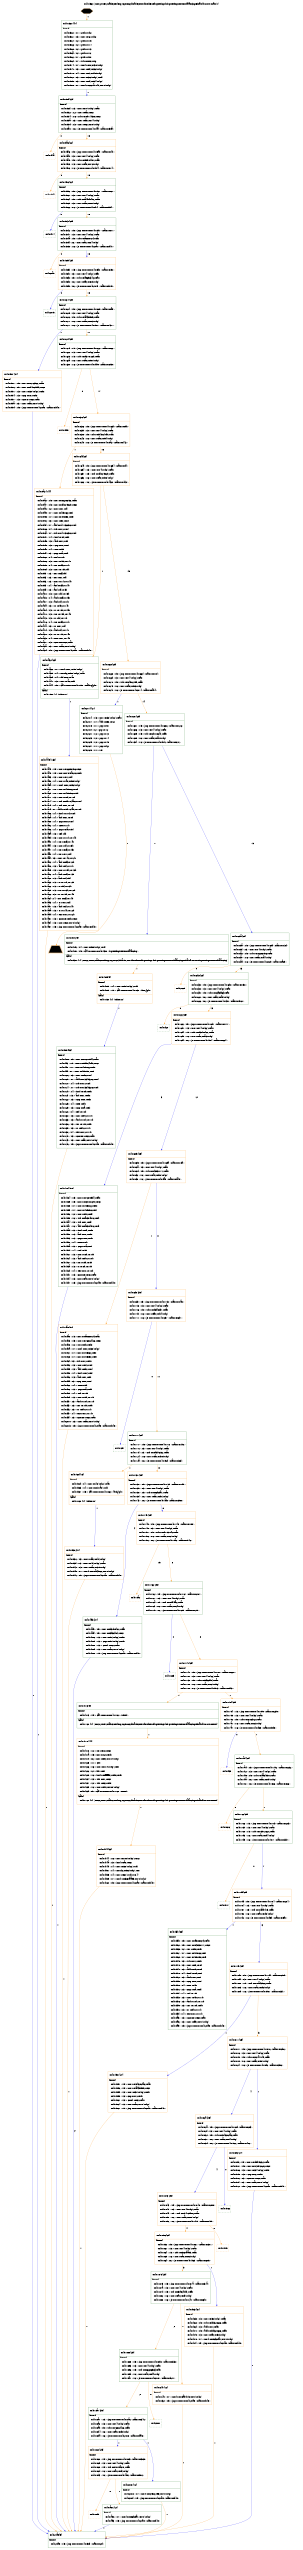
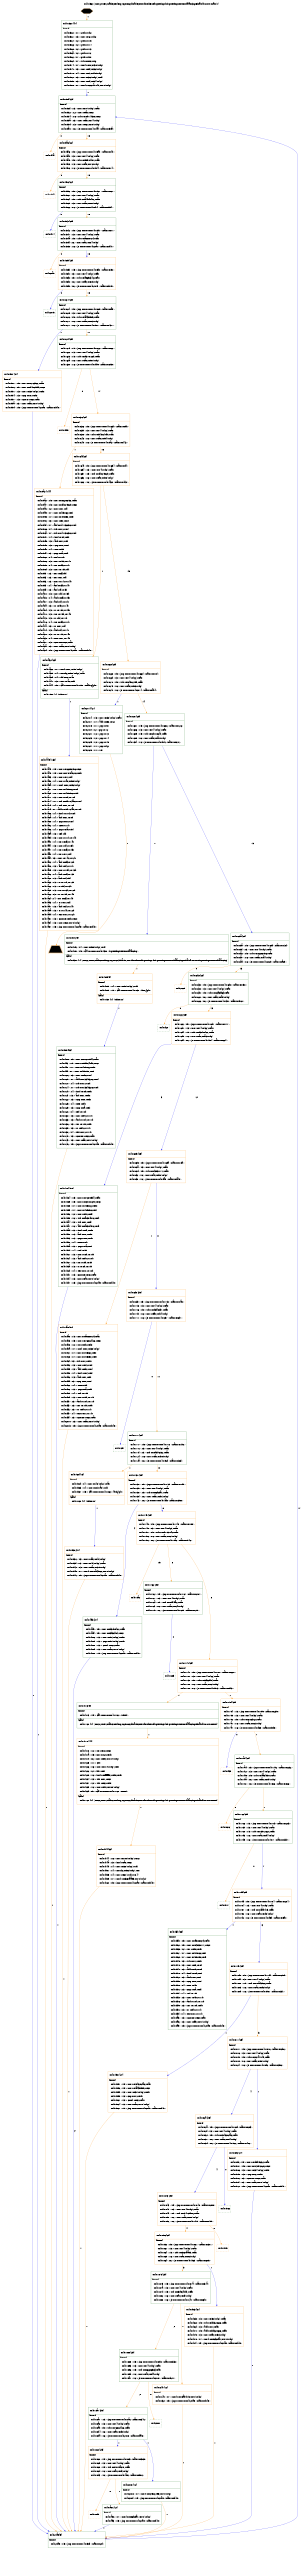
none -> (298, 1340)
(190, 1636) -> (208, 1598)
